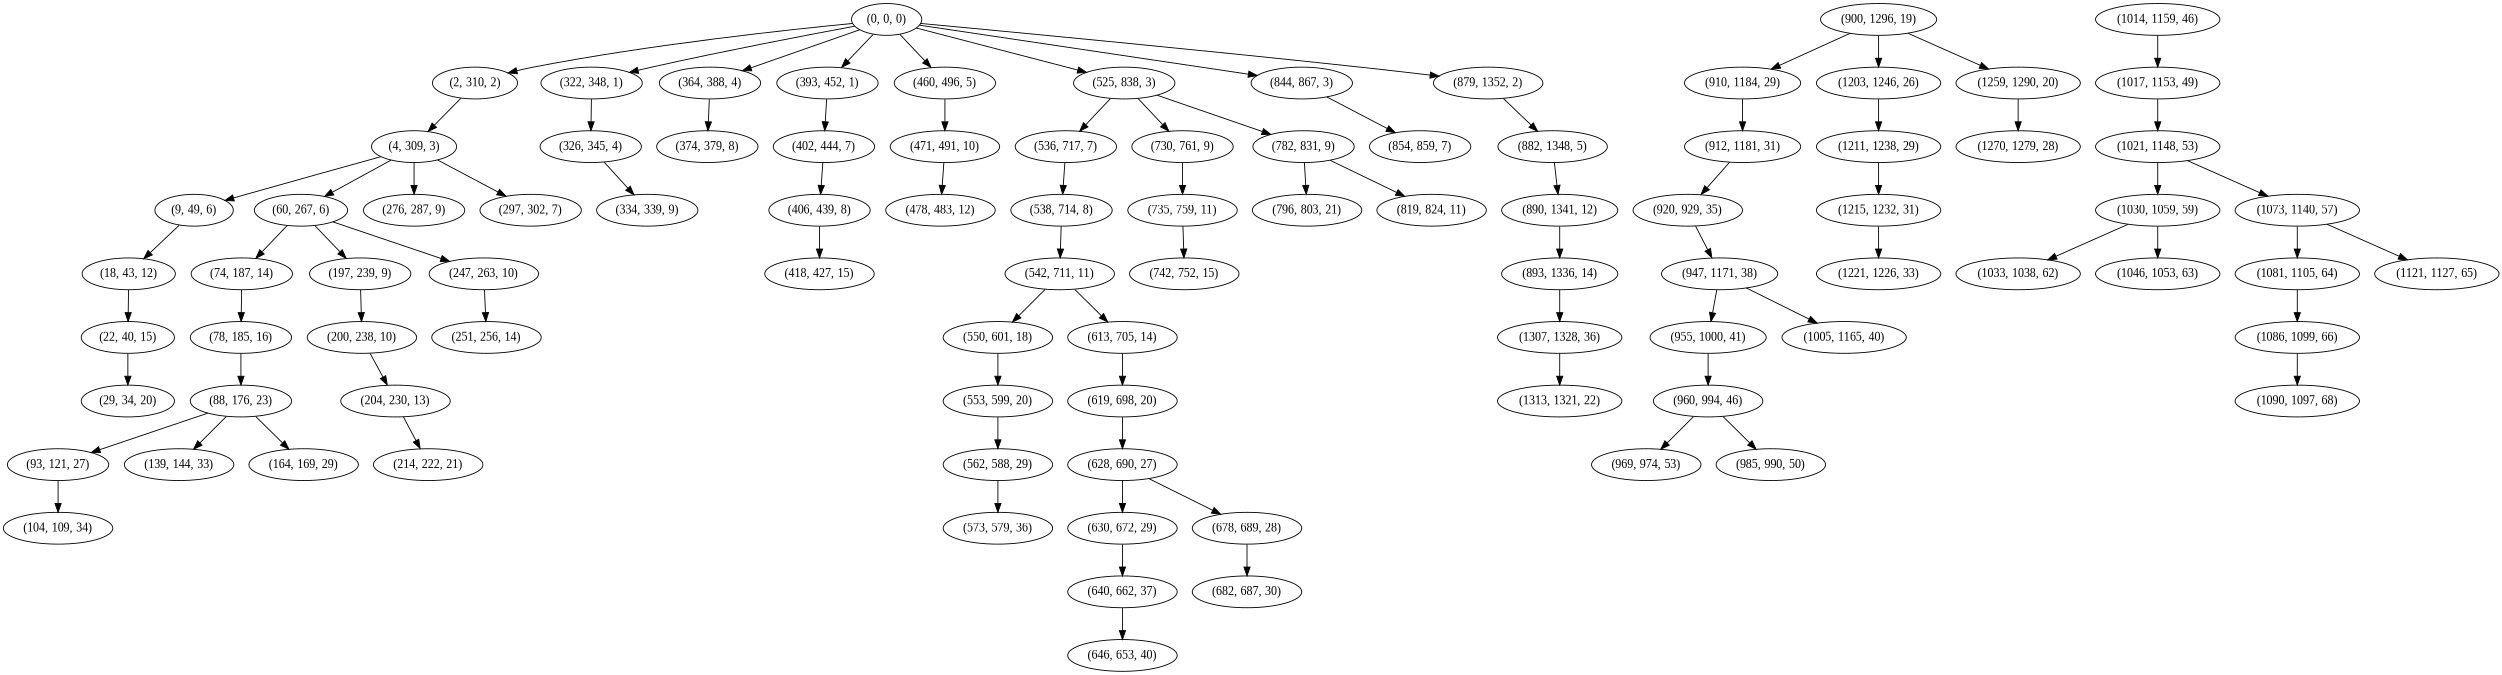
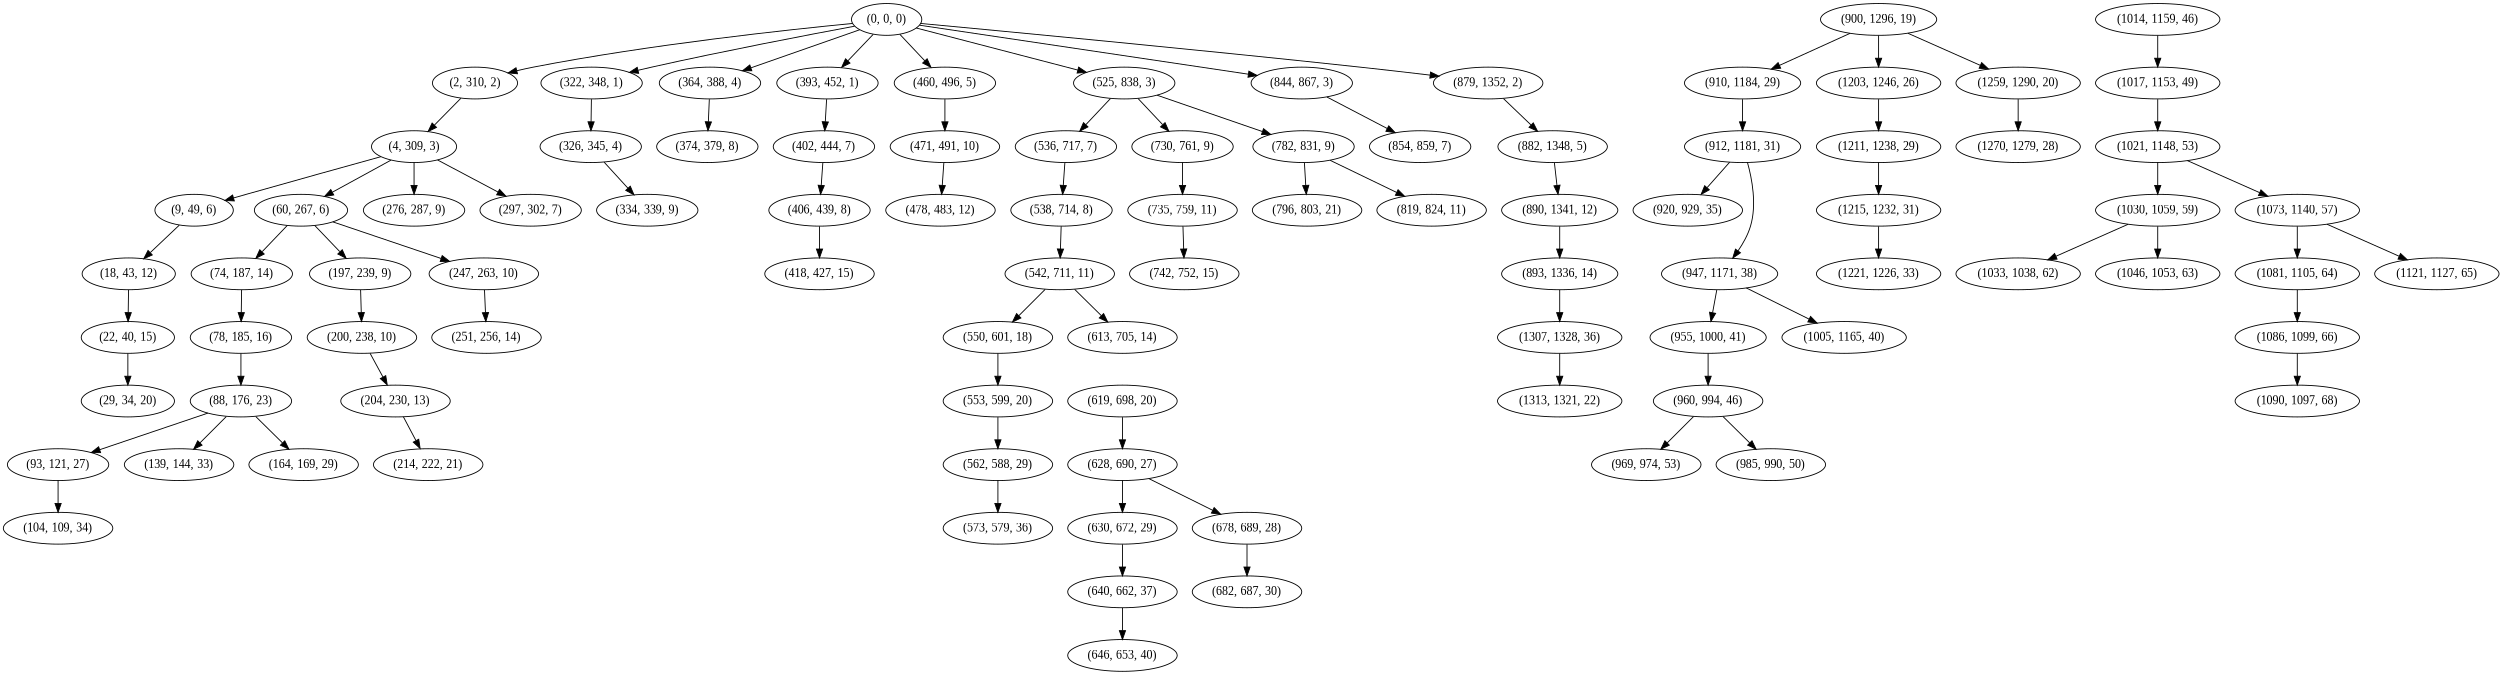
(1702, 238) -> (1753, 208)
(1122, 365) -> none
